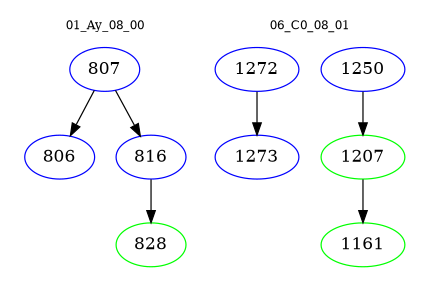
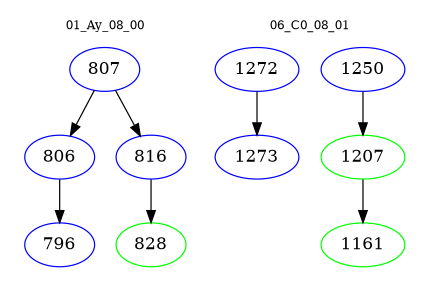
none -> (60, 245)
